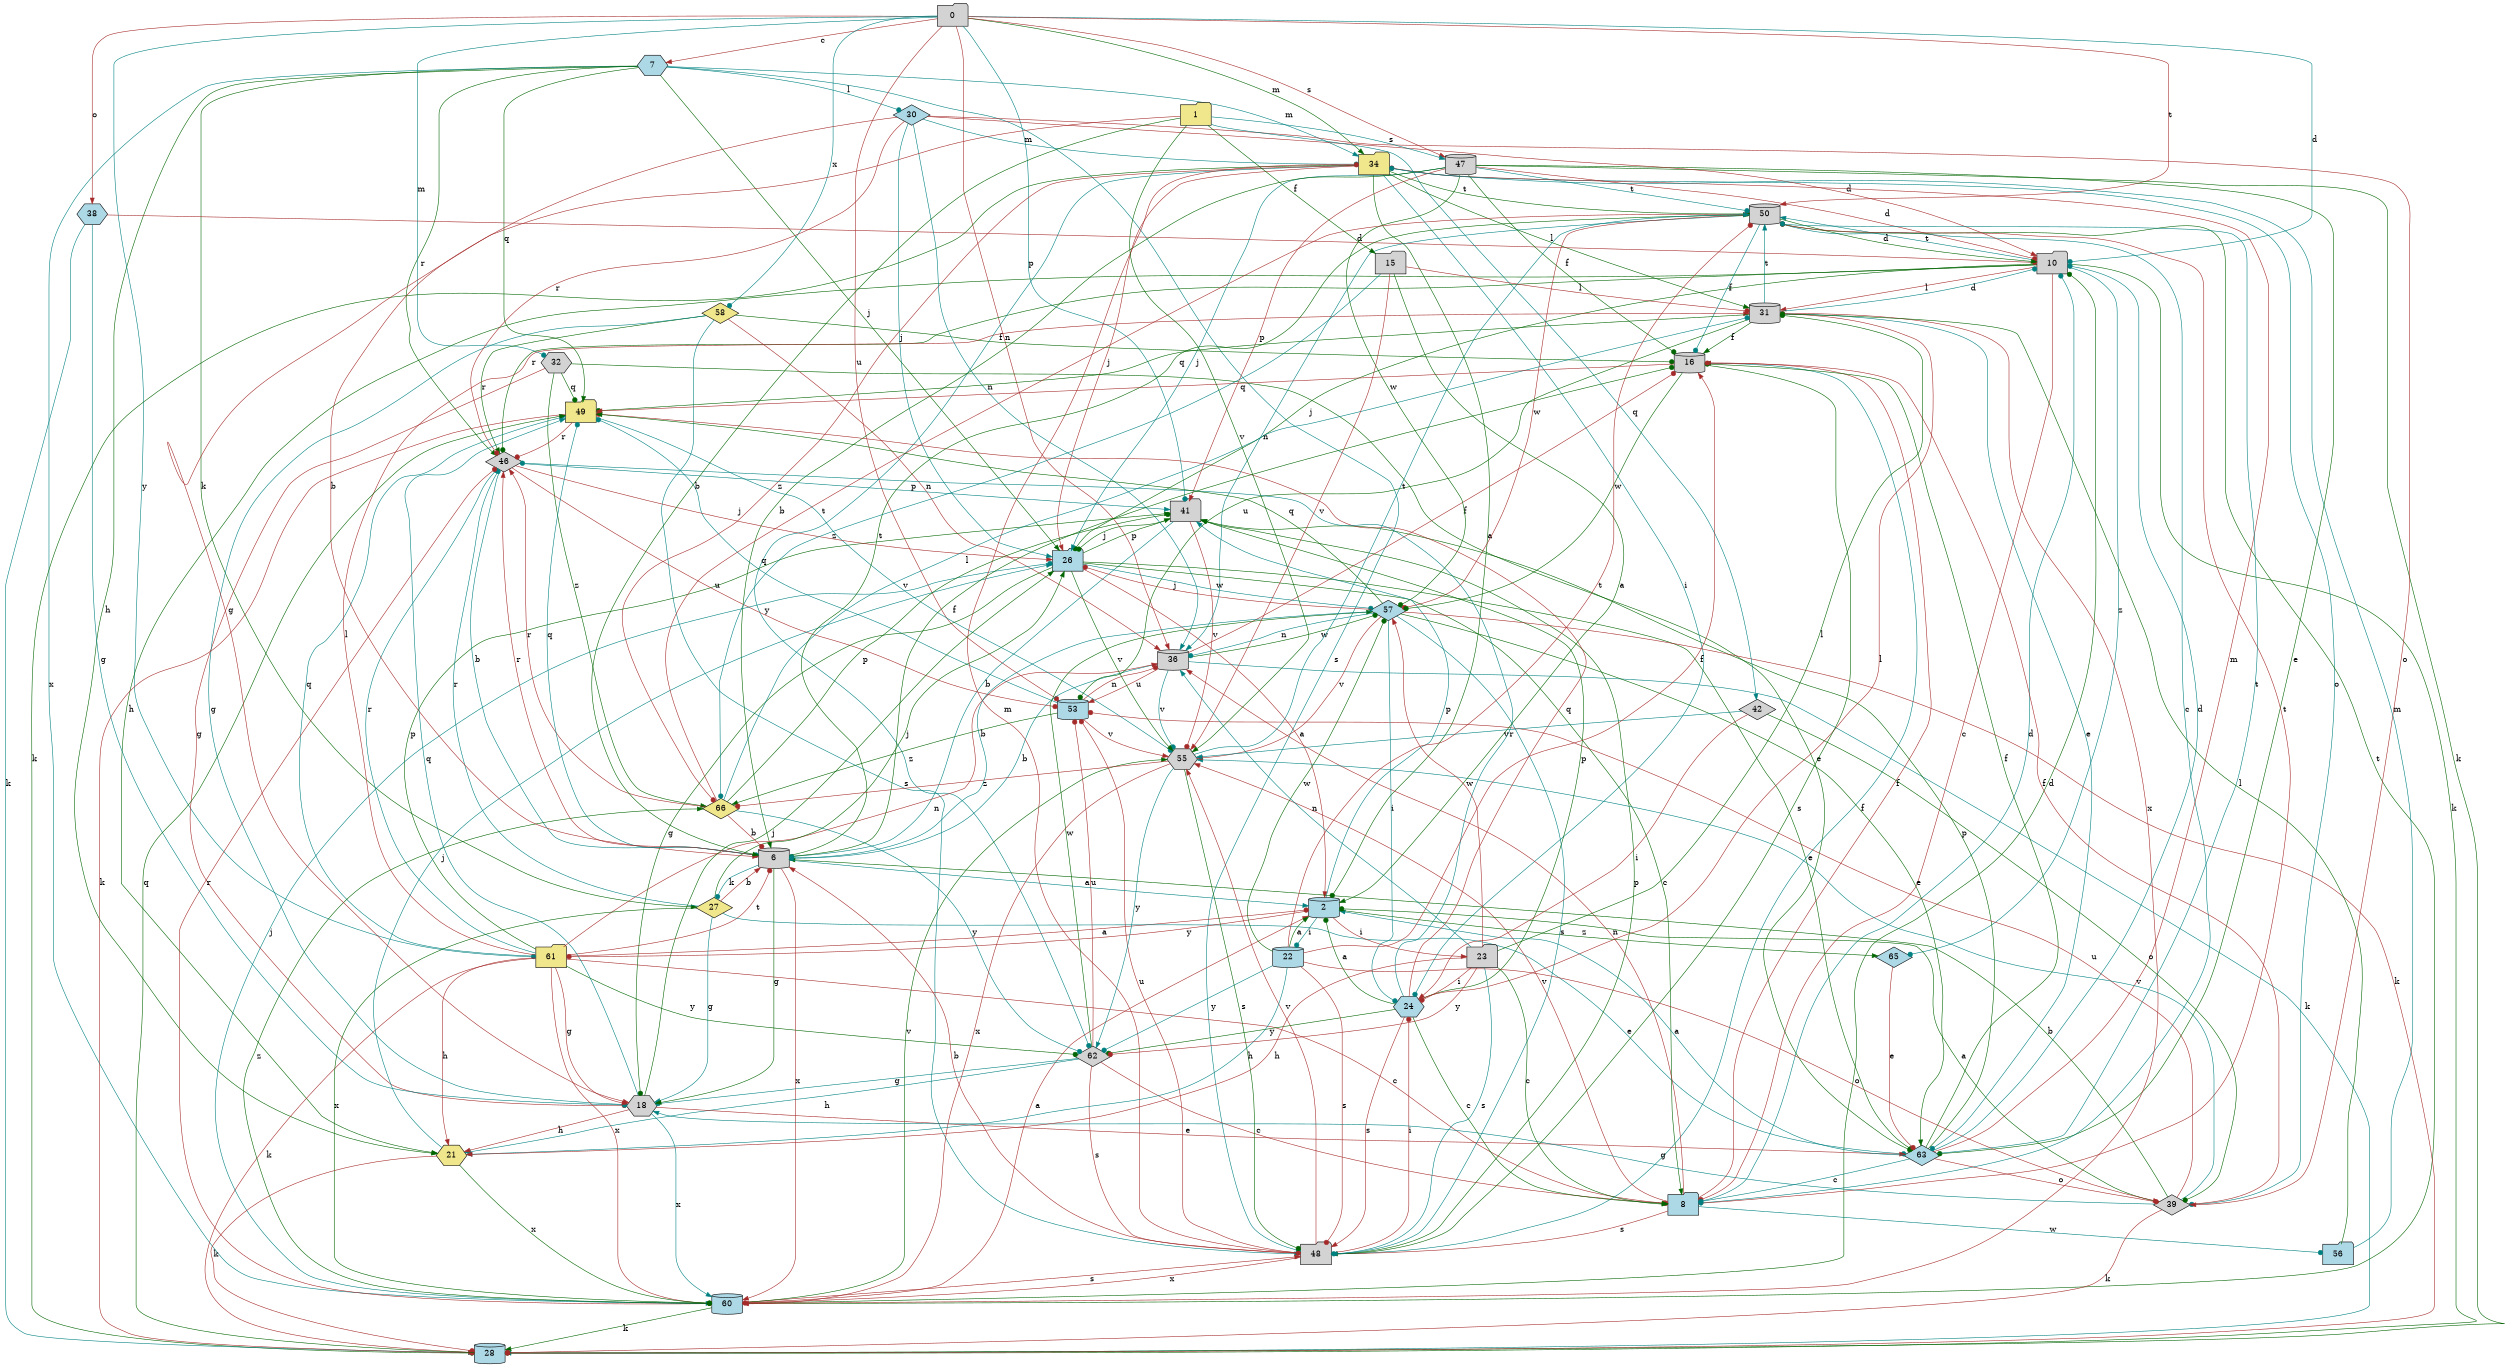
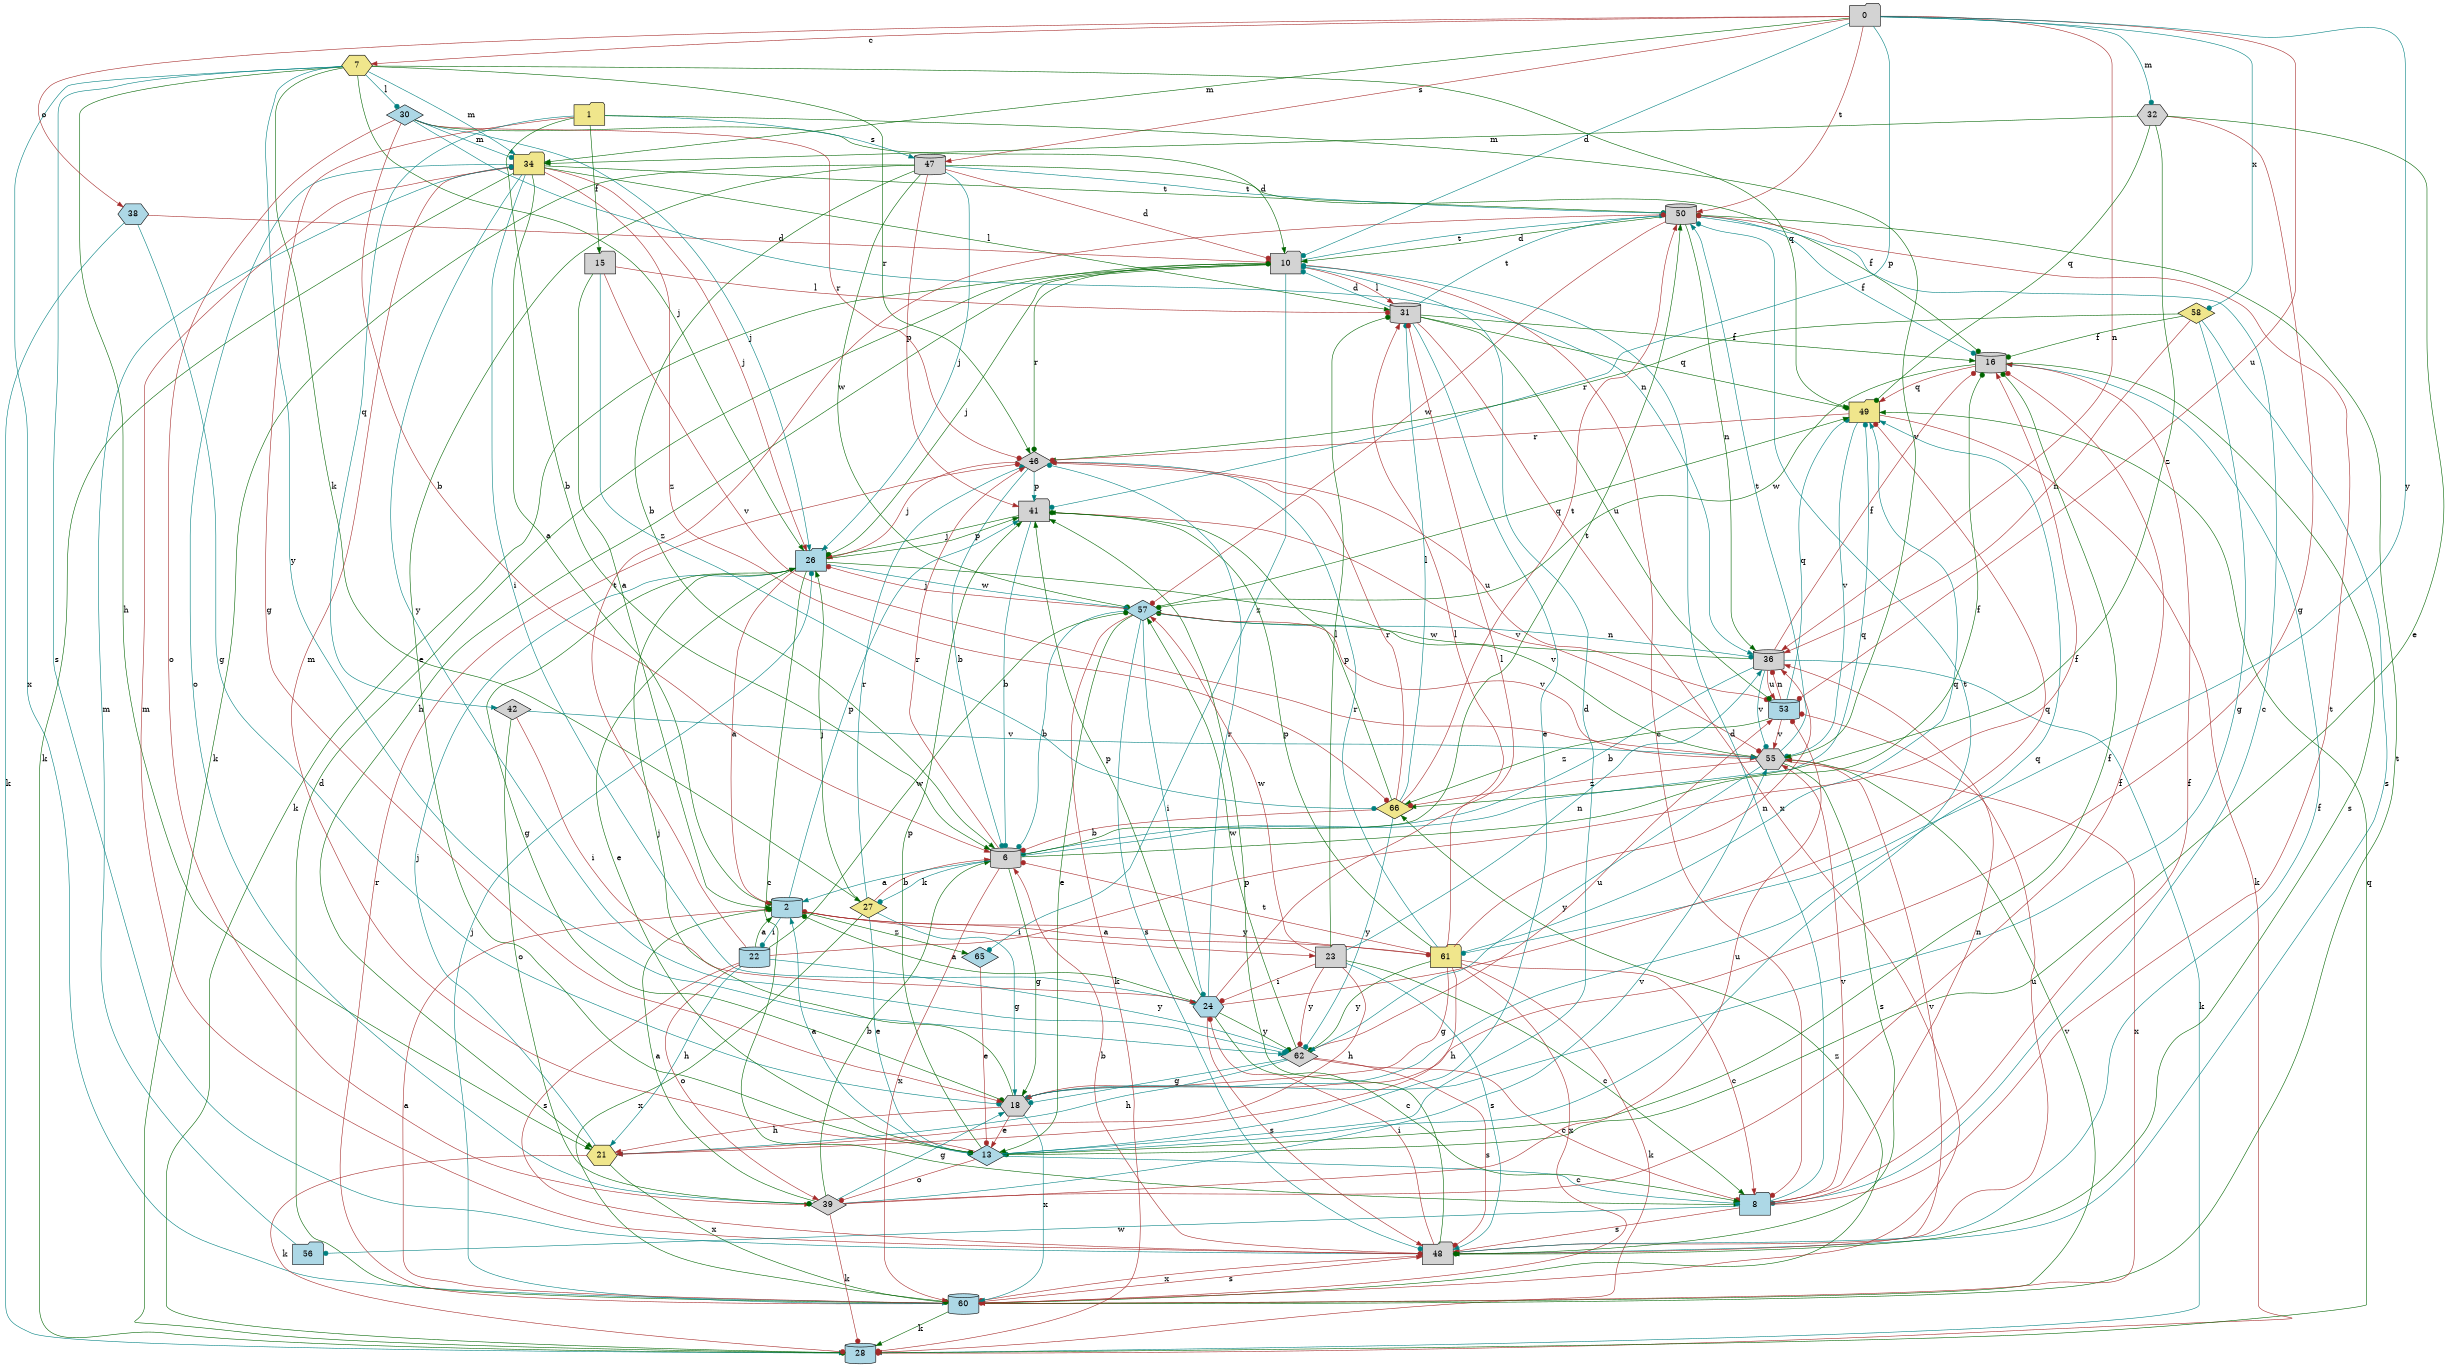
(653, 65) -> (357, 65)
none -> (1384, 139)
(1485, 155) -> (735, 127)
(1365, 261) -> (1724, 437)
(2162, 697) -> none
none -> (456, 837)
(1091, 893) -> (1558, 916)
(1922, 1155) -> (987, 1155)
